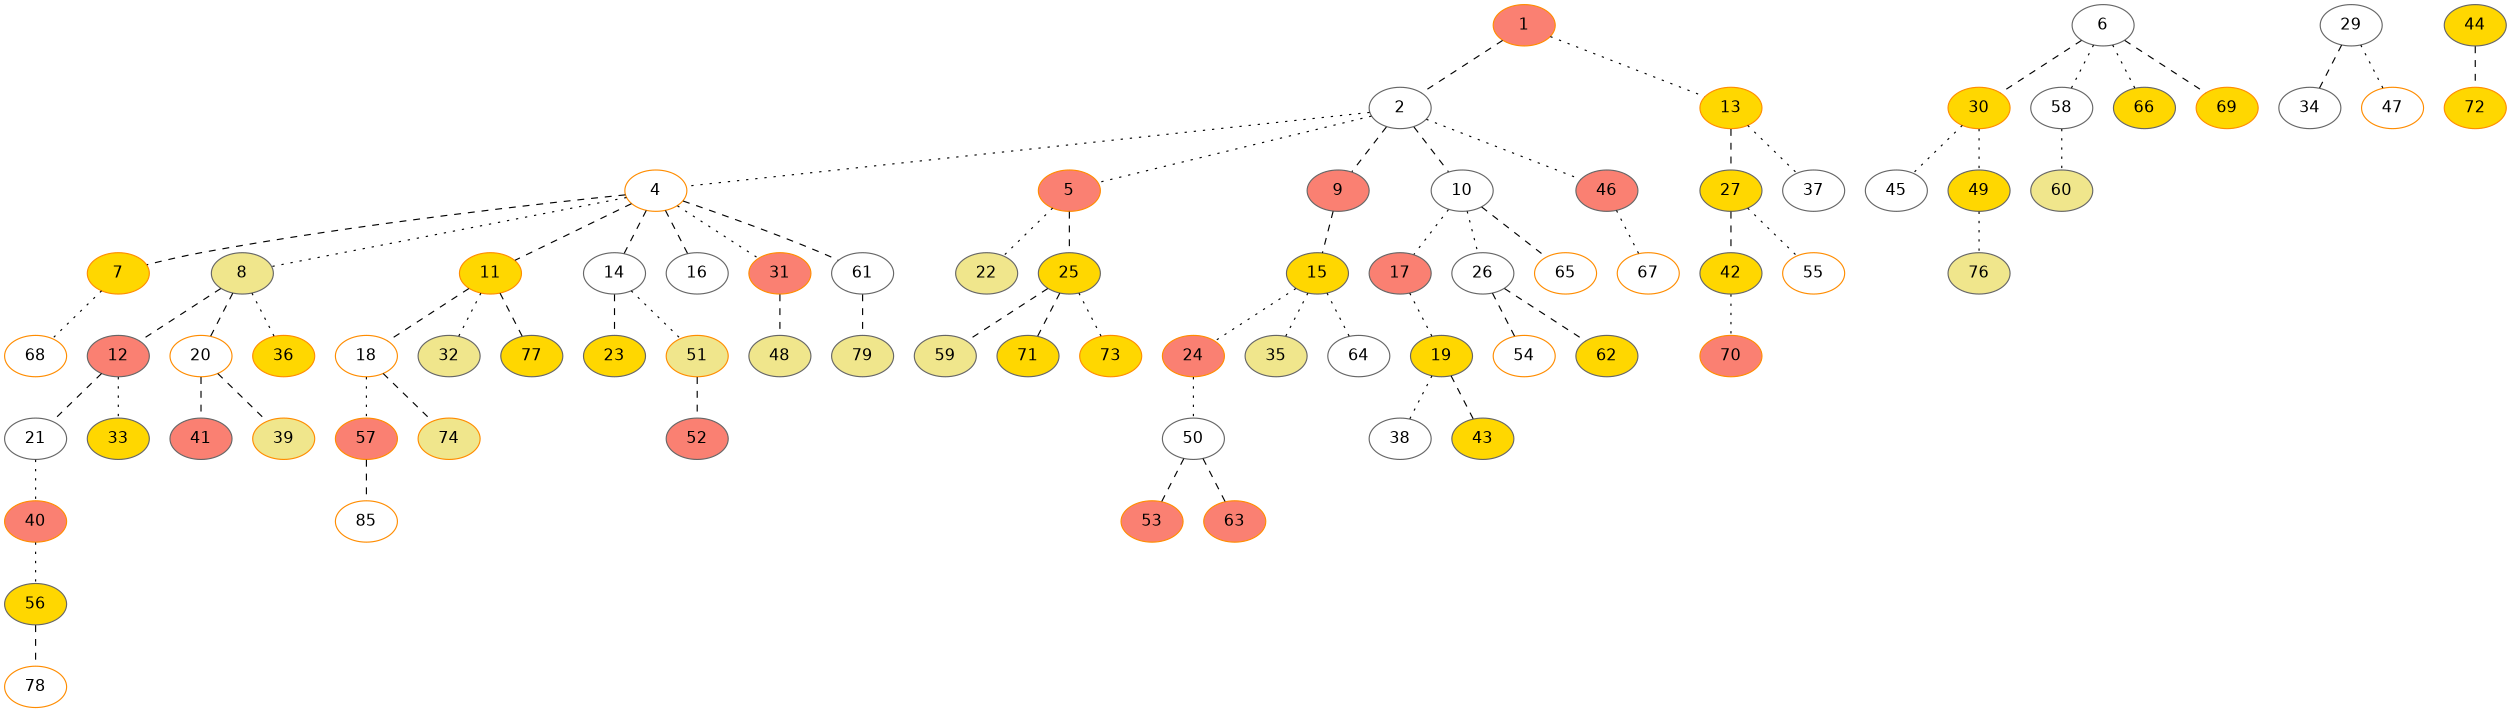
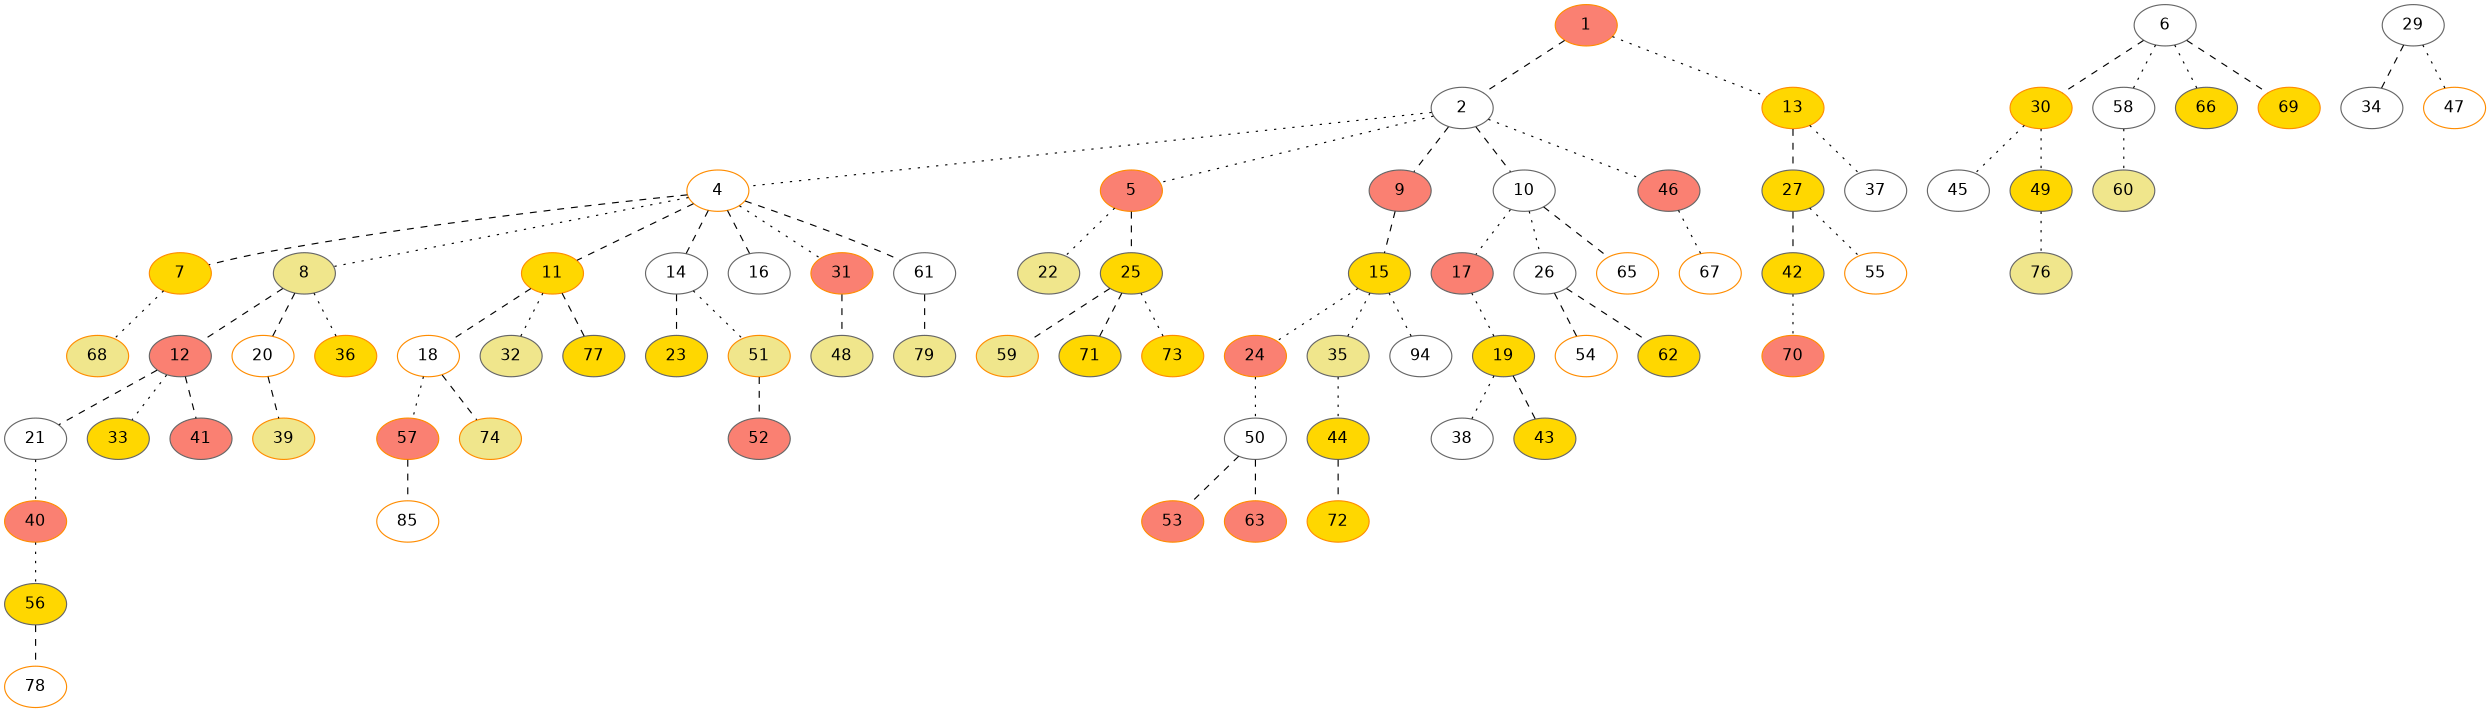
(36, 356) -> (98, 356)
(945, 356) -> (1007, 356)
(1359, 356) -> (1421, 356)
(201, 398) -> (191, 398)
none -> (1338, 398)
